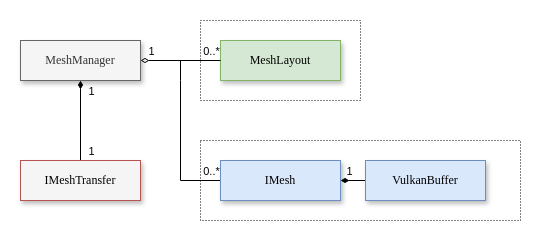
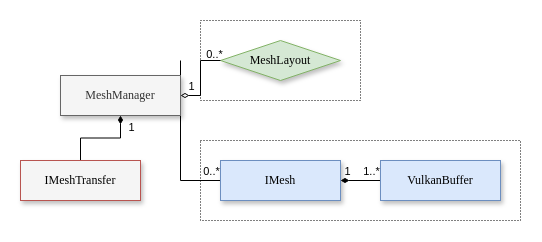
(81, 61) -> (121, 96)
(281, 61) -> (281, 61)
(426, 181) -> (441, 181)
